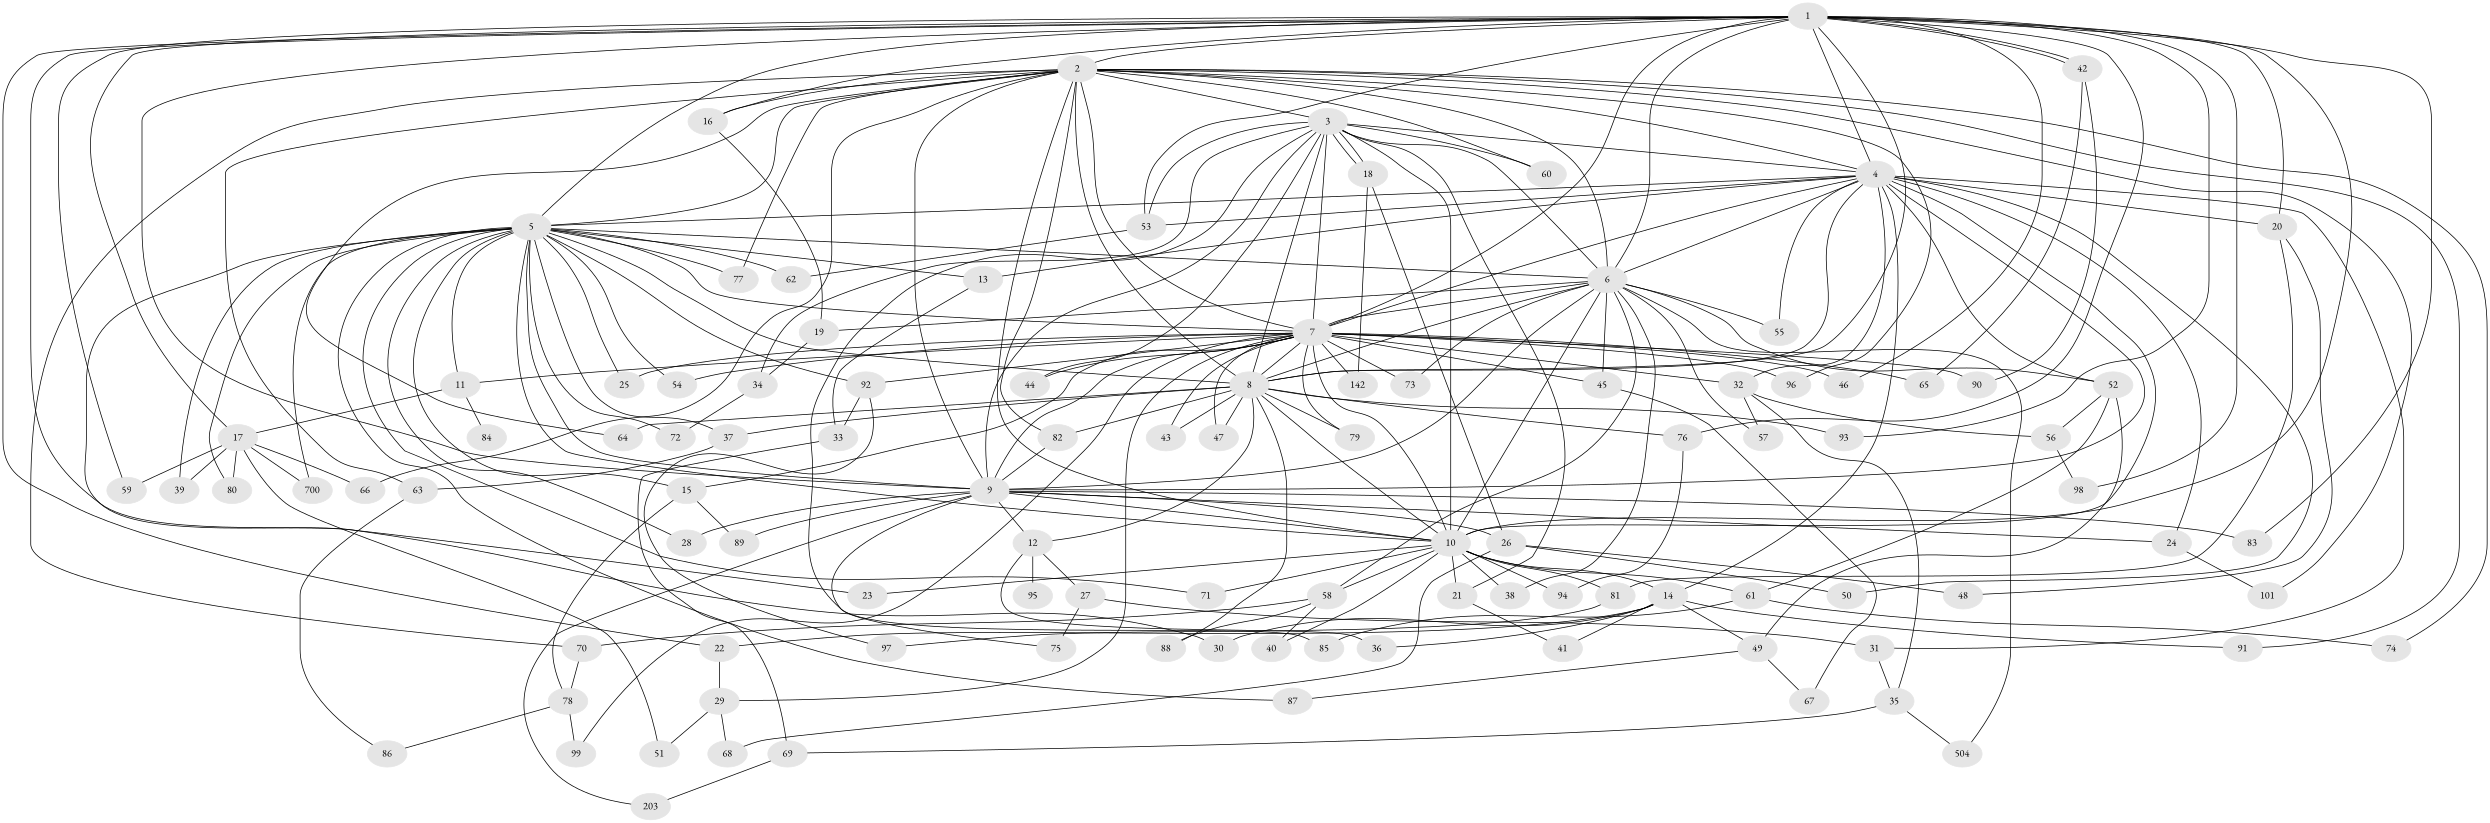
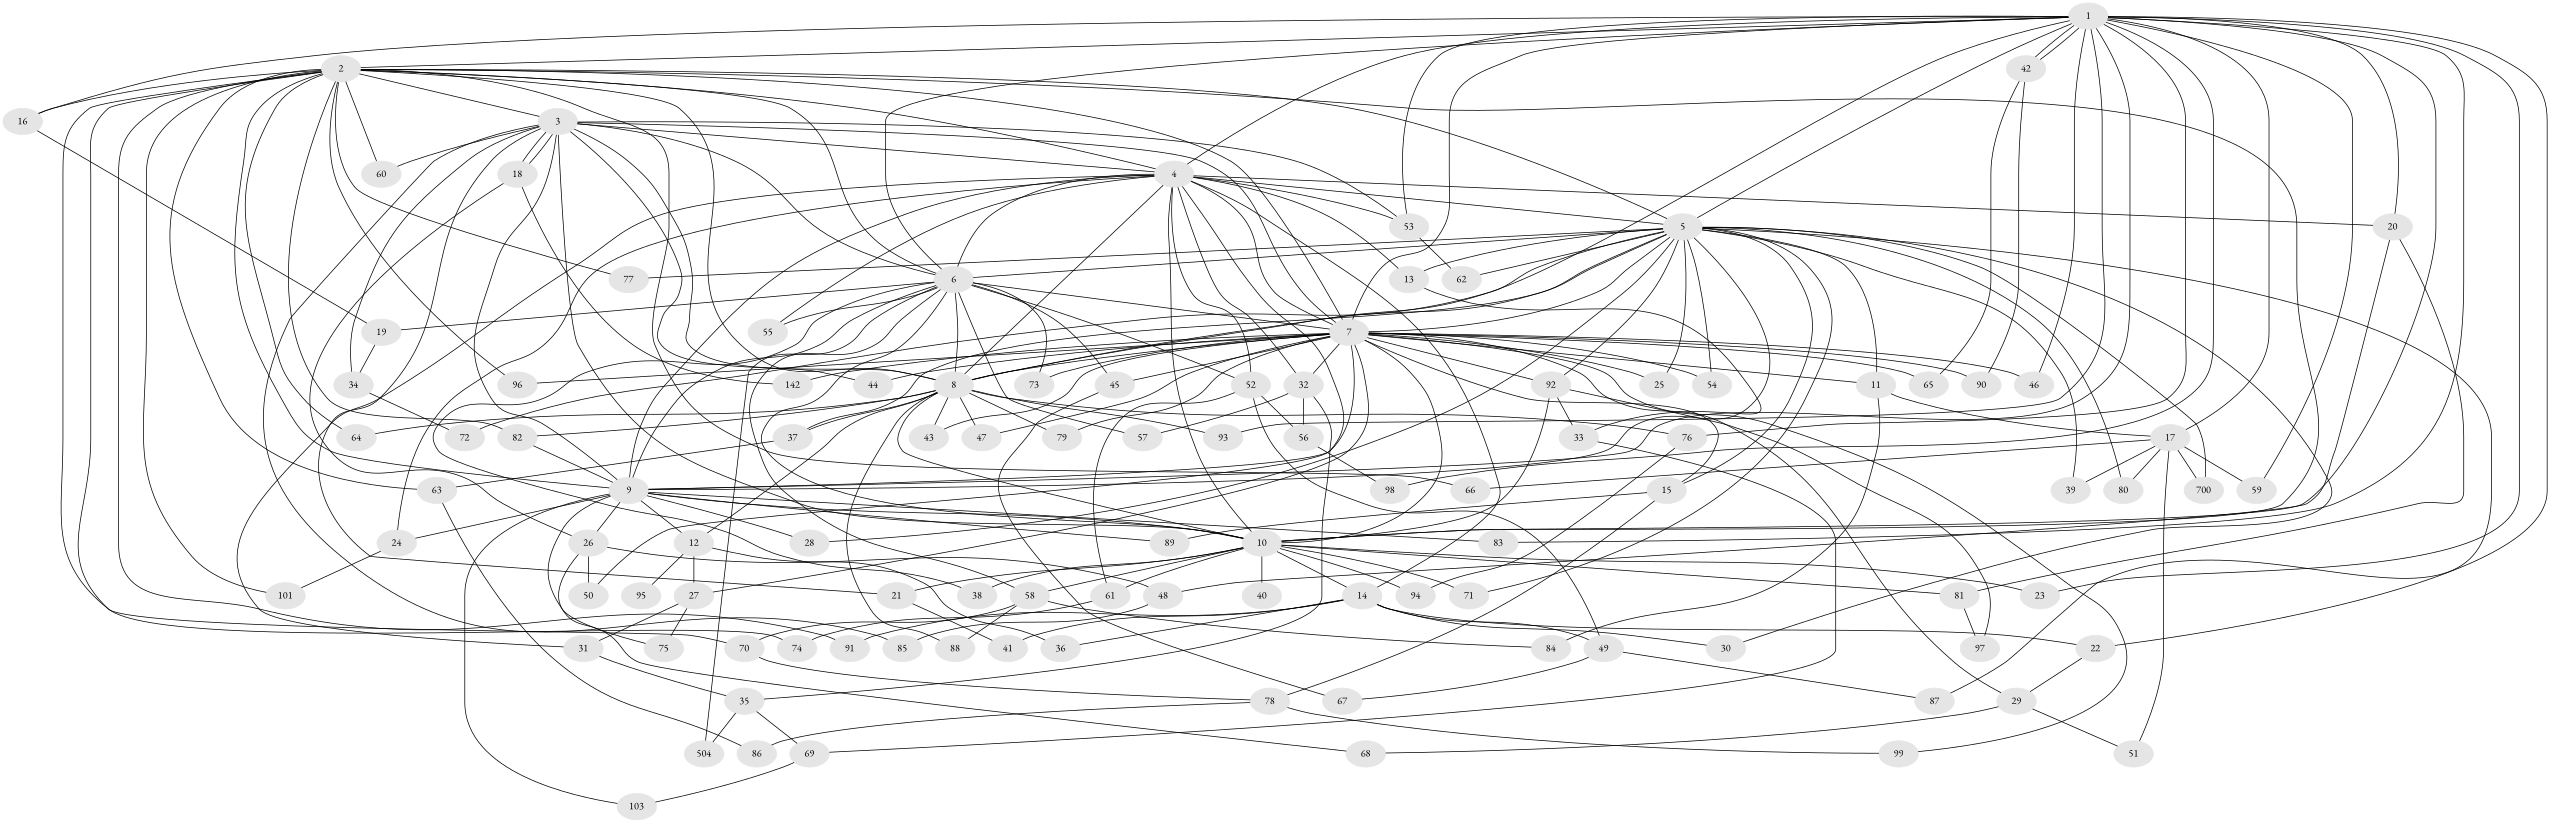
(857, 492) -> (1450, 521)
none -> (1034, 536)
(1515, 616) -> (1033, 622)
(1299, 622) -> (1289, 633)
(651, 807) -> (637, 807)
